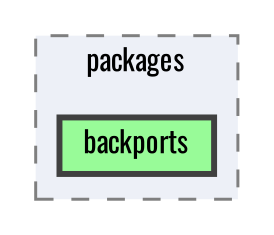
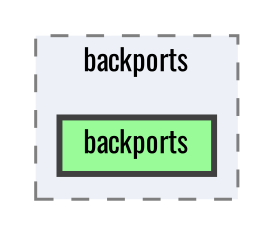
(137, 64) -> (137, 64)
